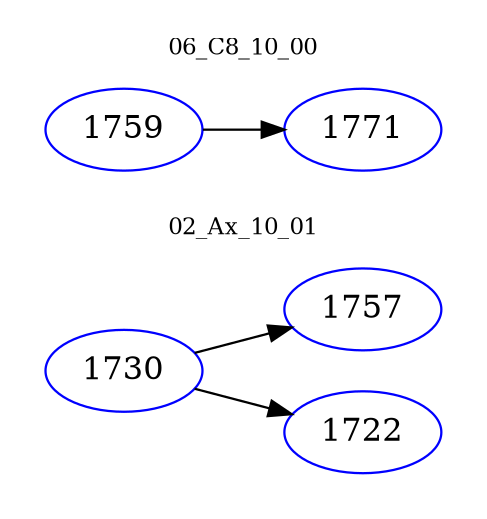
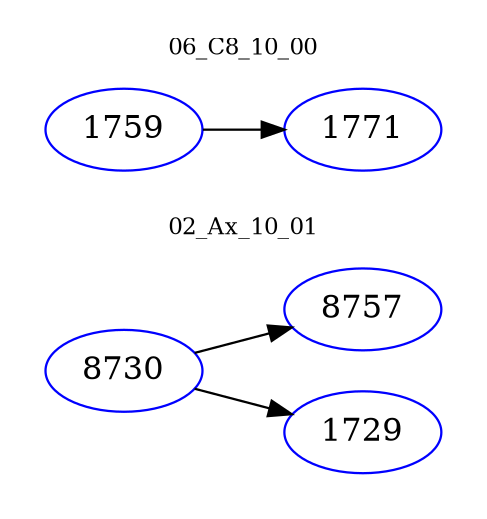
(363, 309) -> (363, 309)
(124, 371) -> (124, 371)
(363, 432) -> (363, 432)
